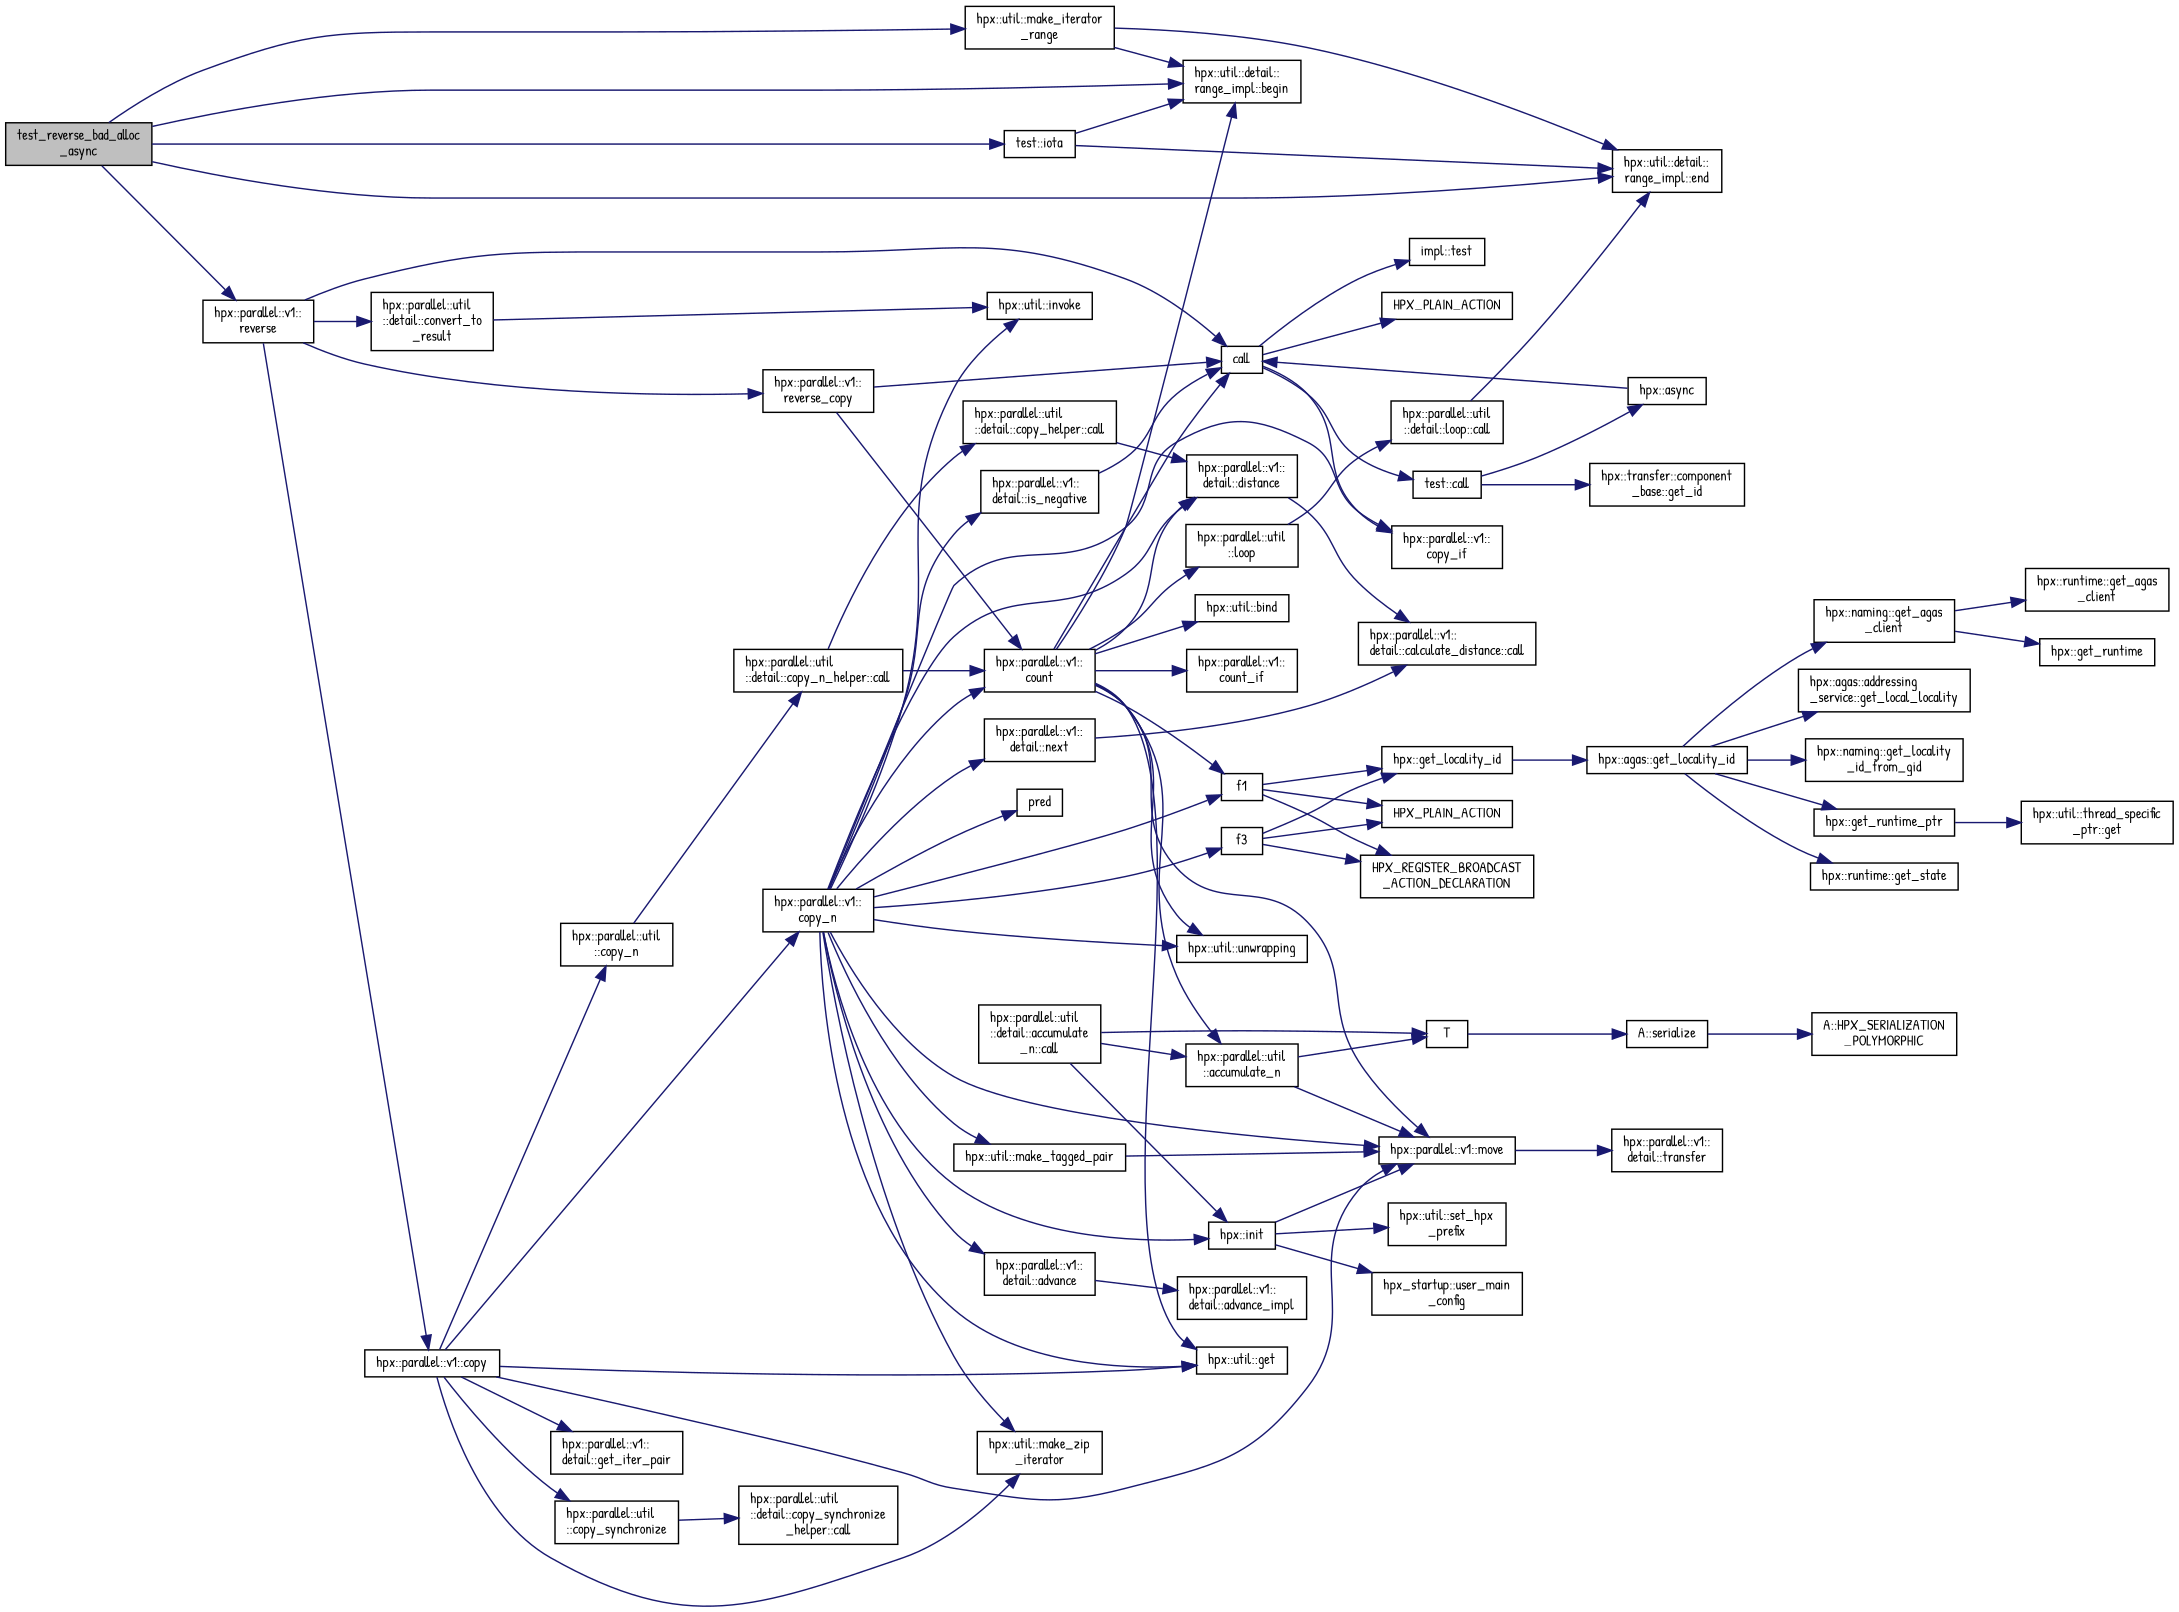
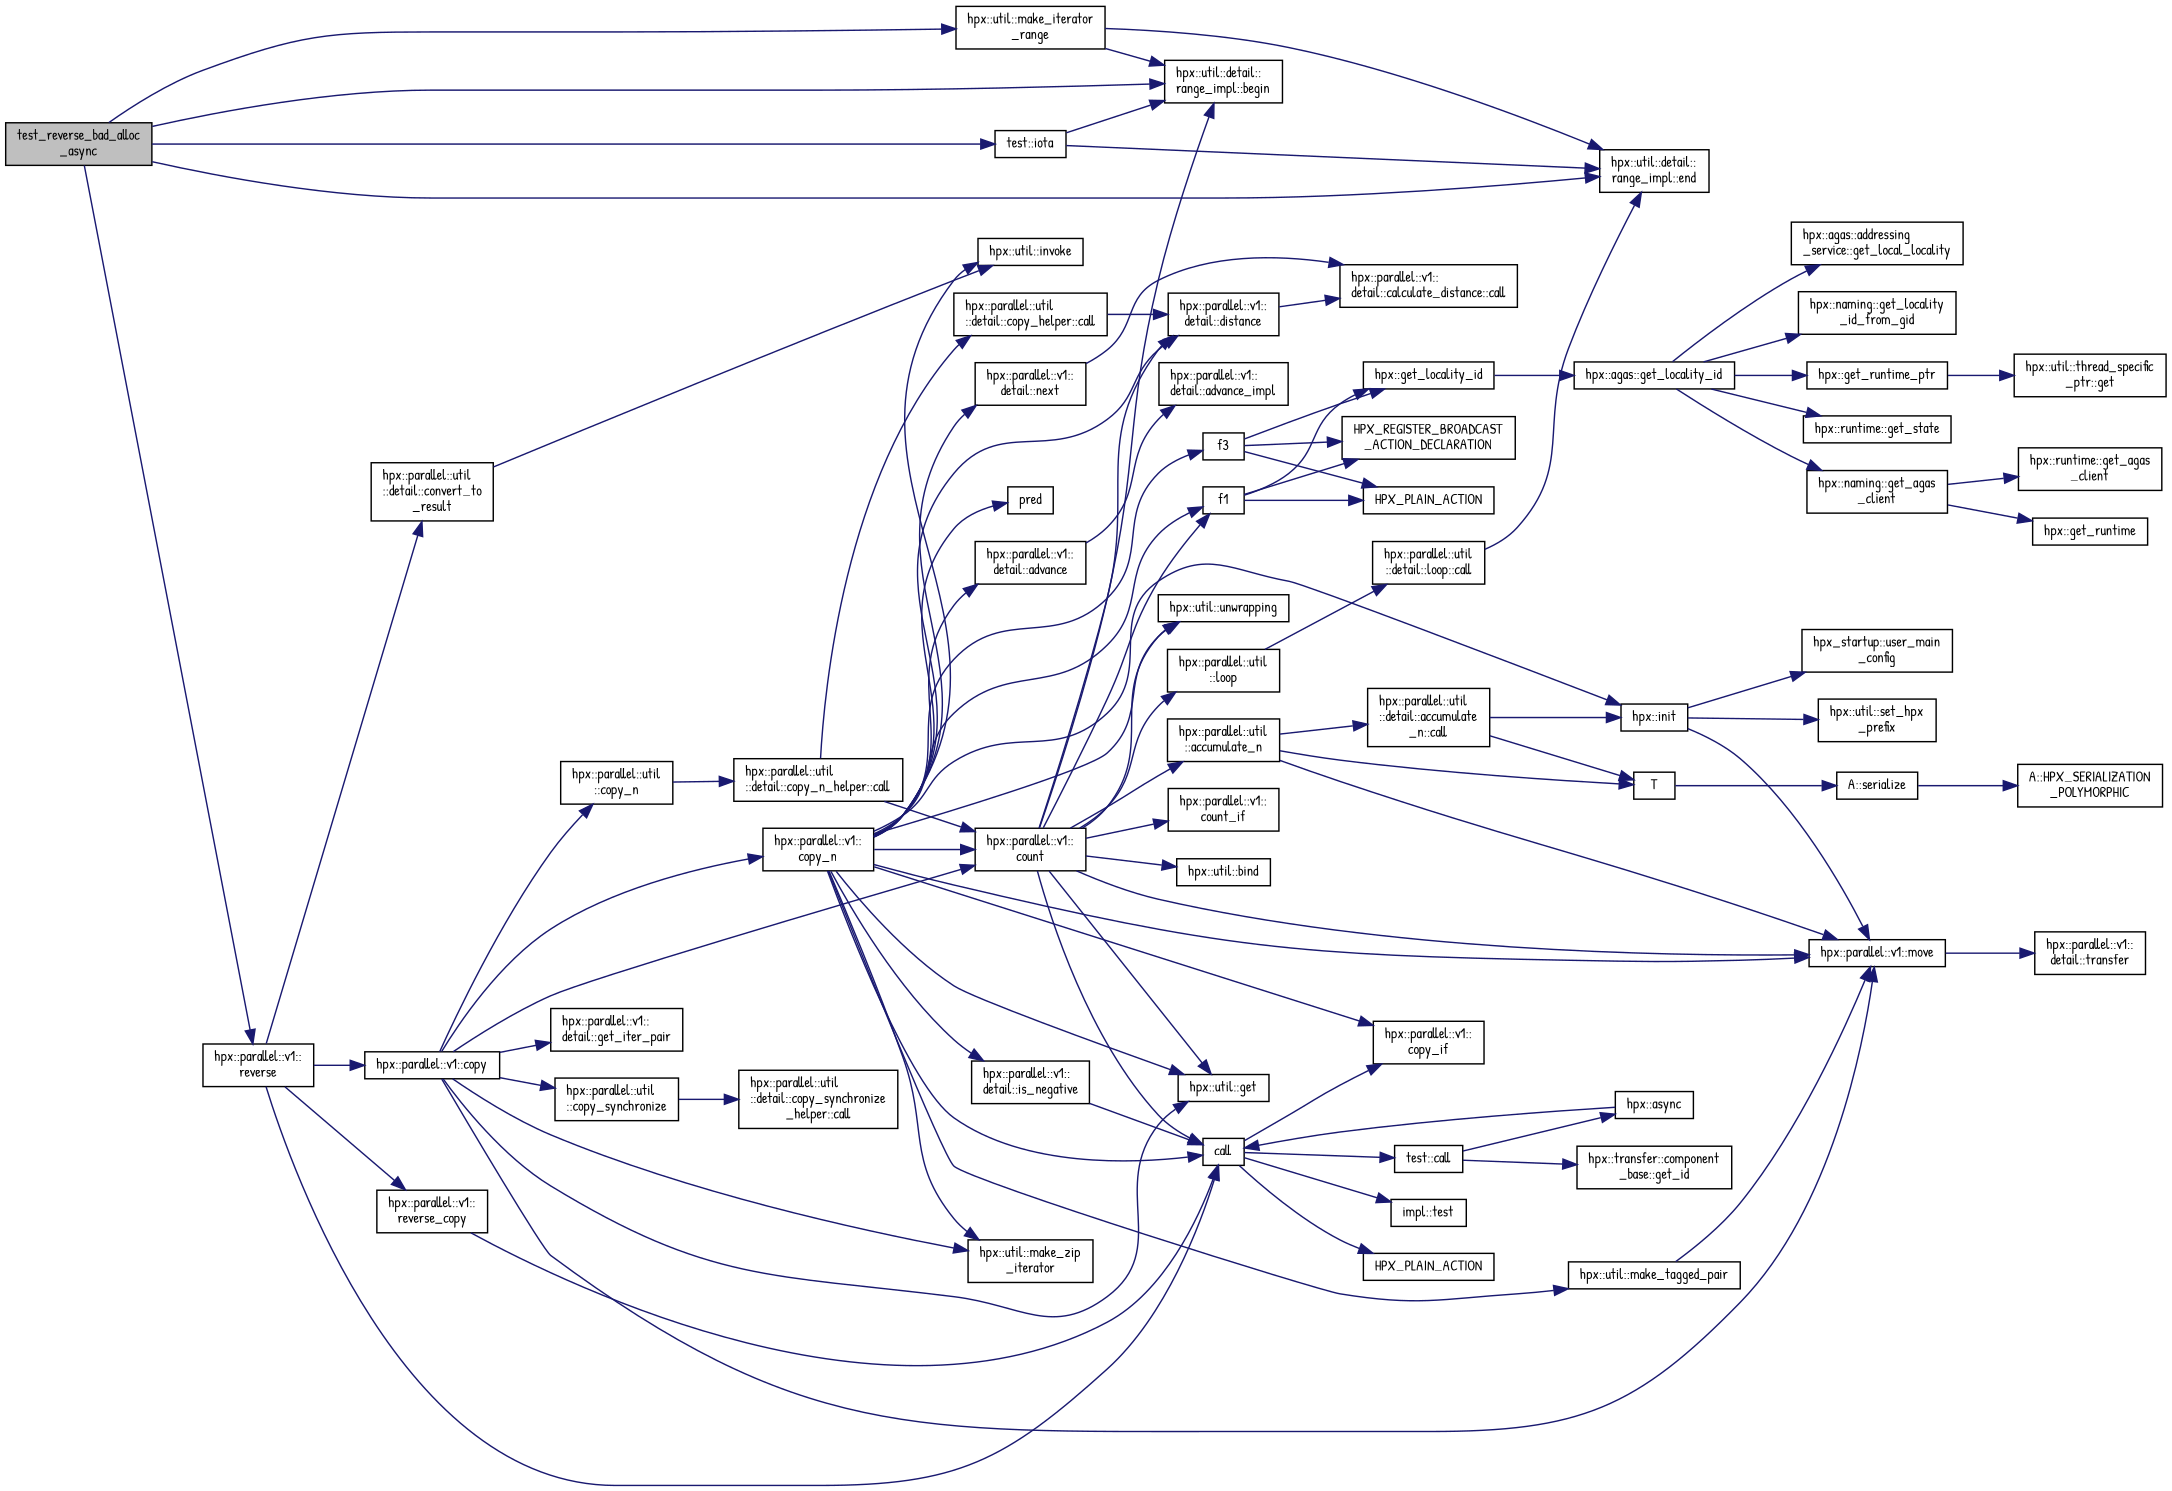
(929, 531) -> (701, 947)
(1136, 1049) -> (1316, 730)
none -> (941, 1105)
